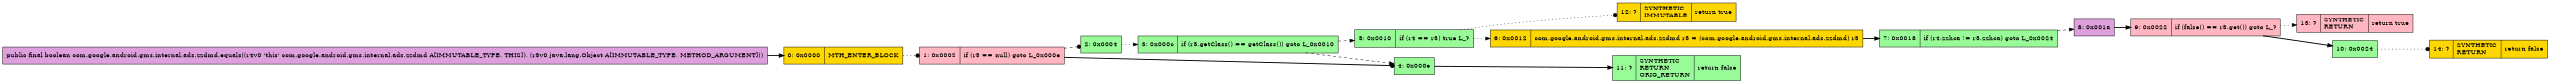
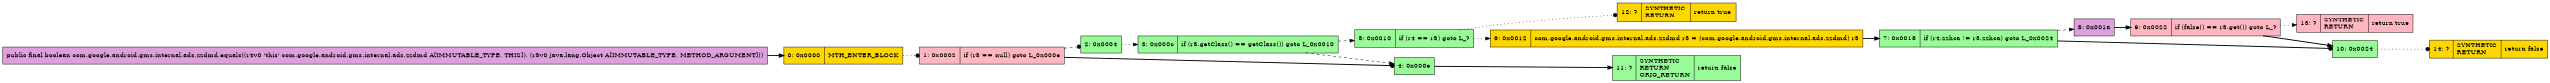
(1666, 15) -> (1660, 15)
(1435, 38) -> (1435, 38)
none -> (2193, 45)
